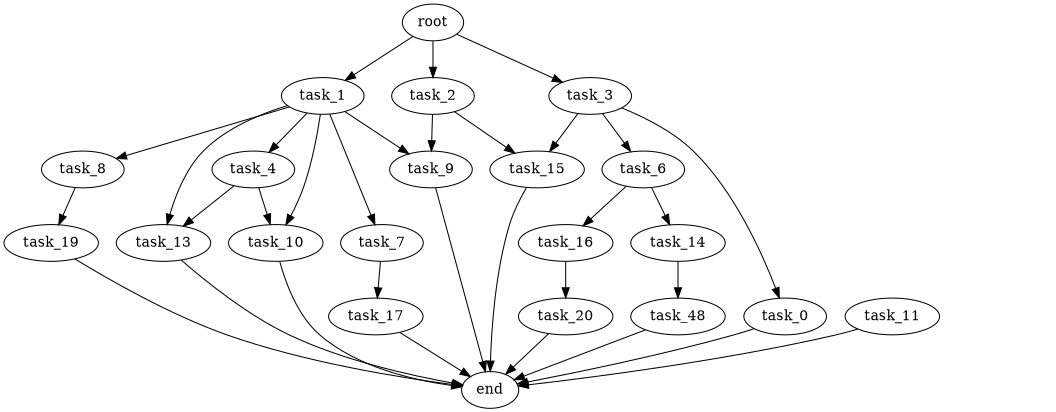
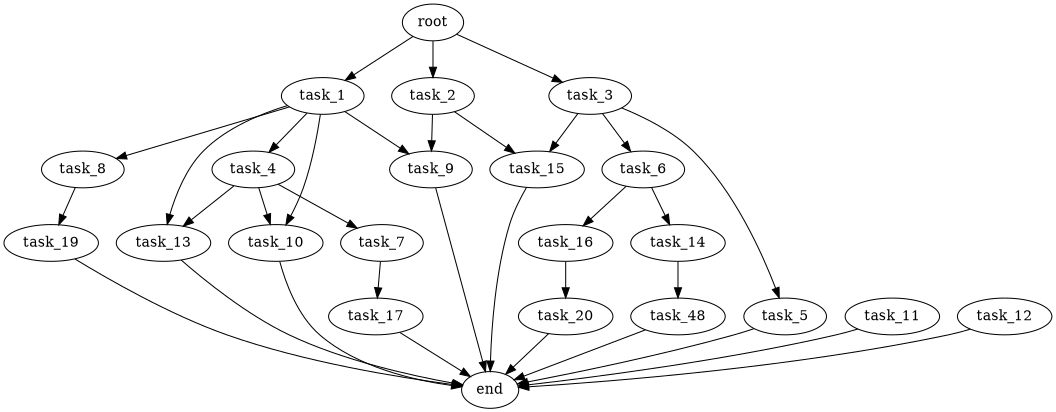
(350, 165) -> (313, 204)
(785, 316) -> (785, 316)
none -> (1005, 316)
